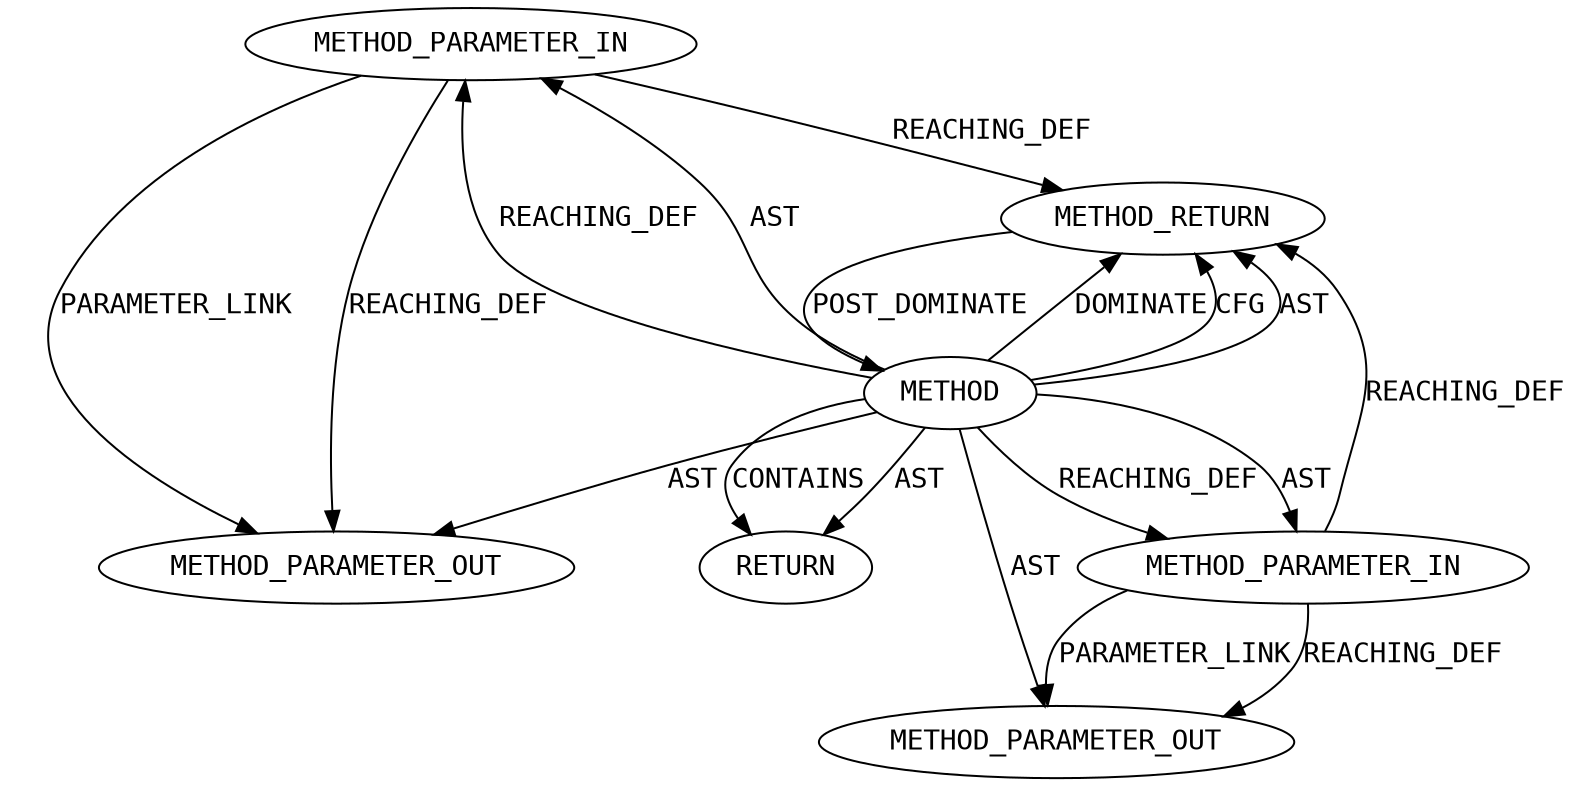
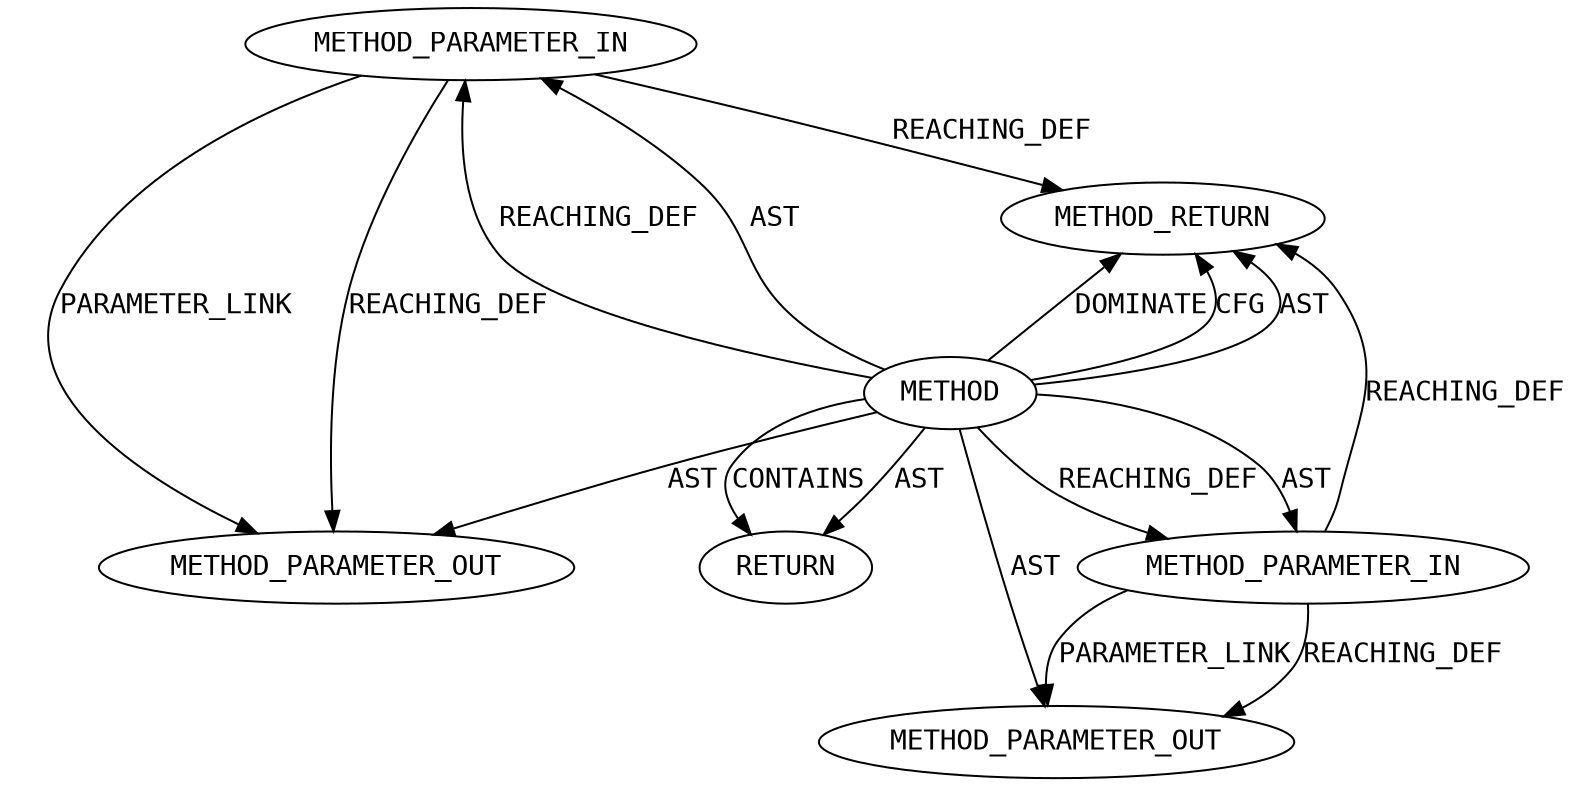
(858, 264) -> none
